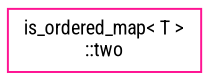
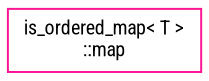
(105, 40) -> (105, 40)
